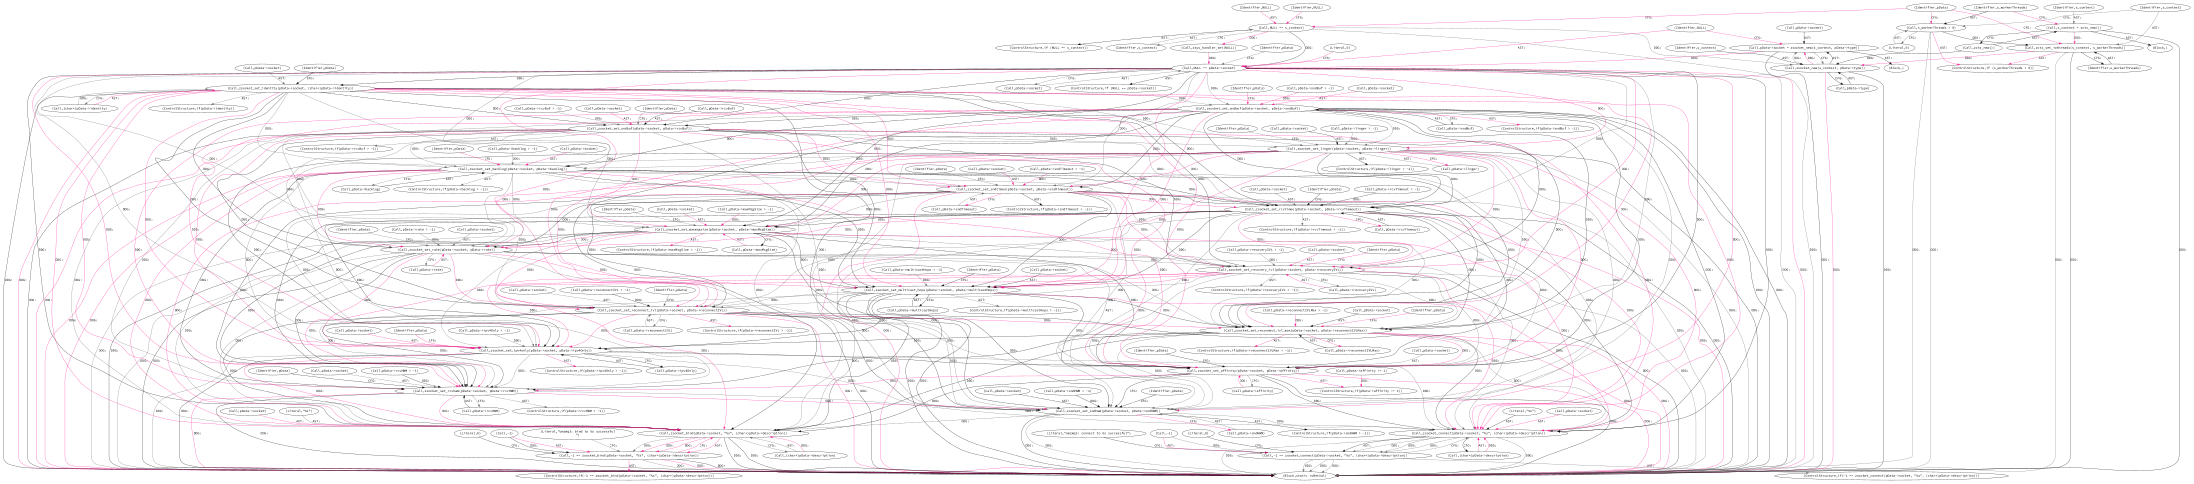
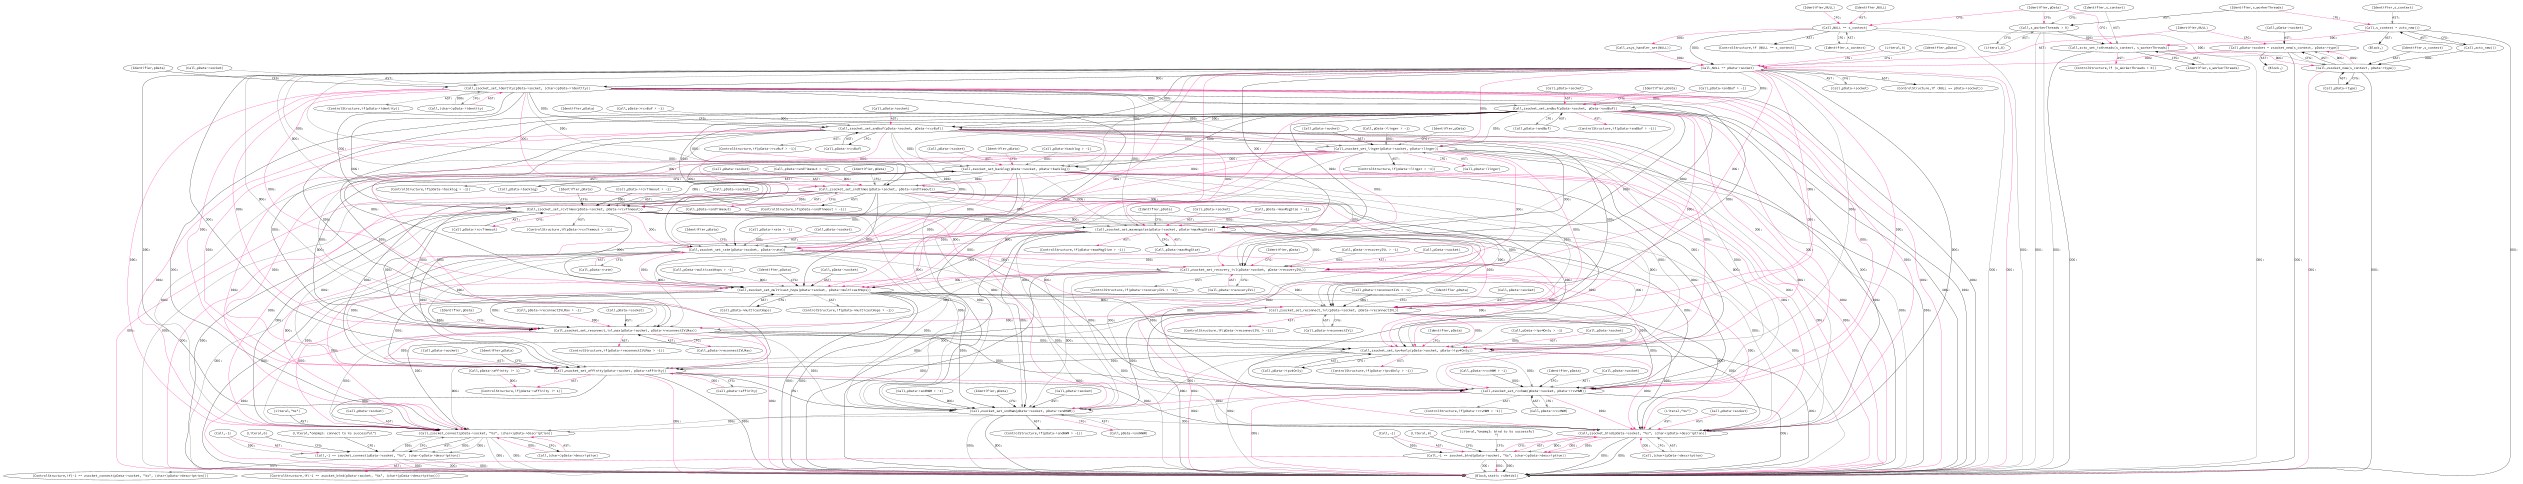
(1940, 52) -> none
none -> (863, 137)
(1110, 310) -> (356, 310)
